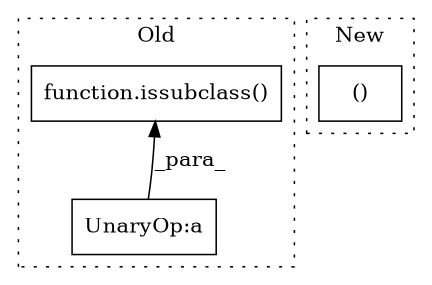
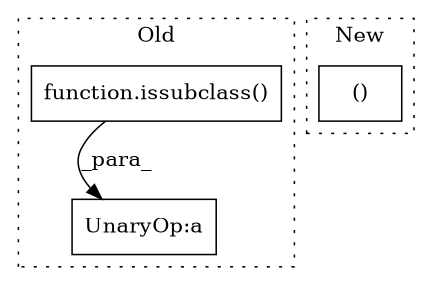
(152, 168) -> (80, 152)
